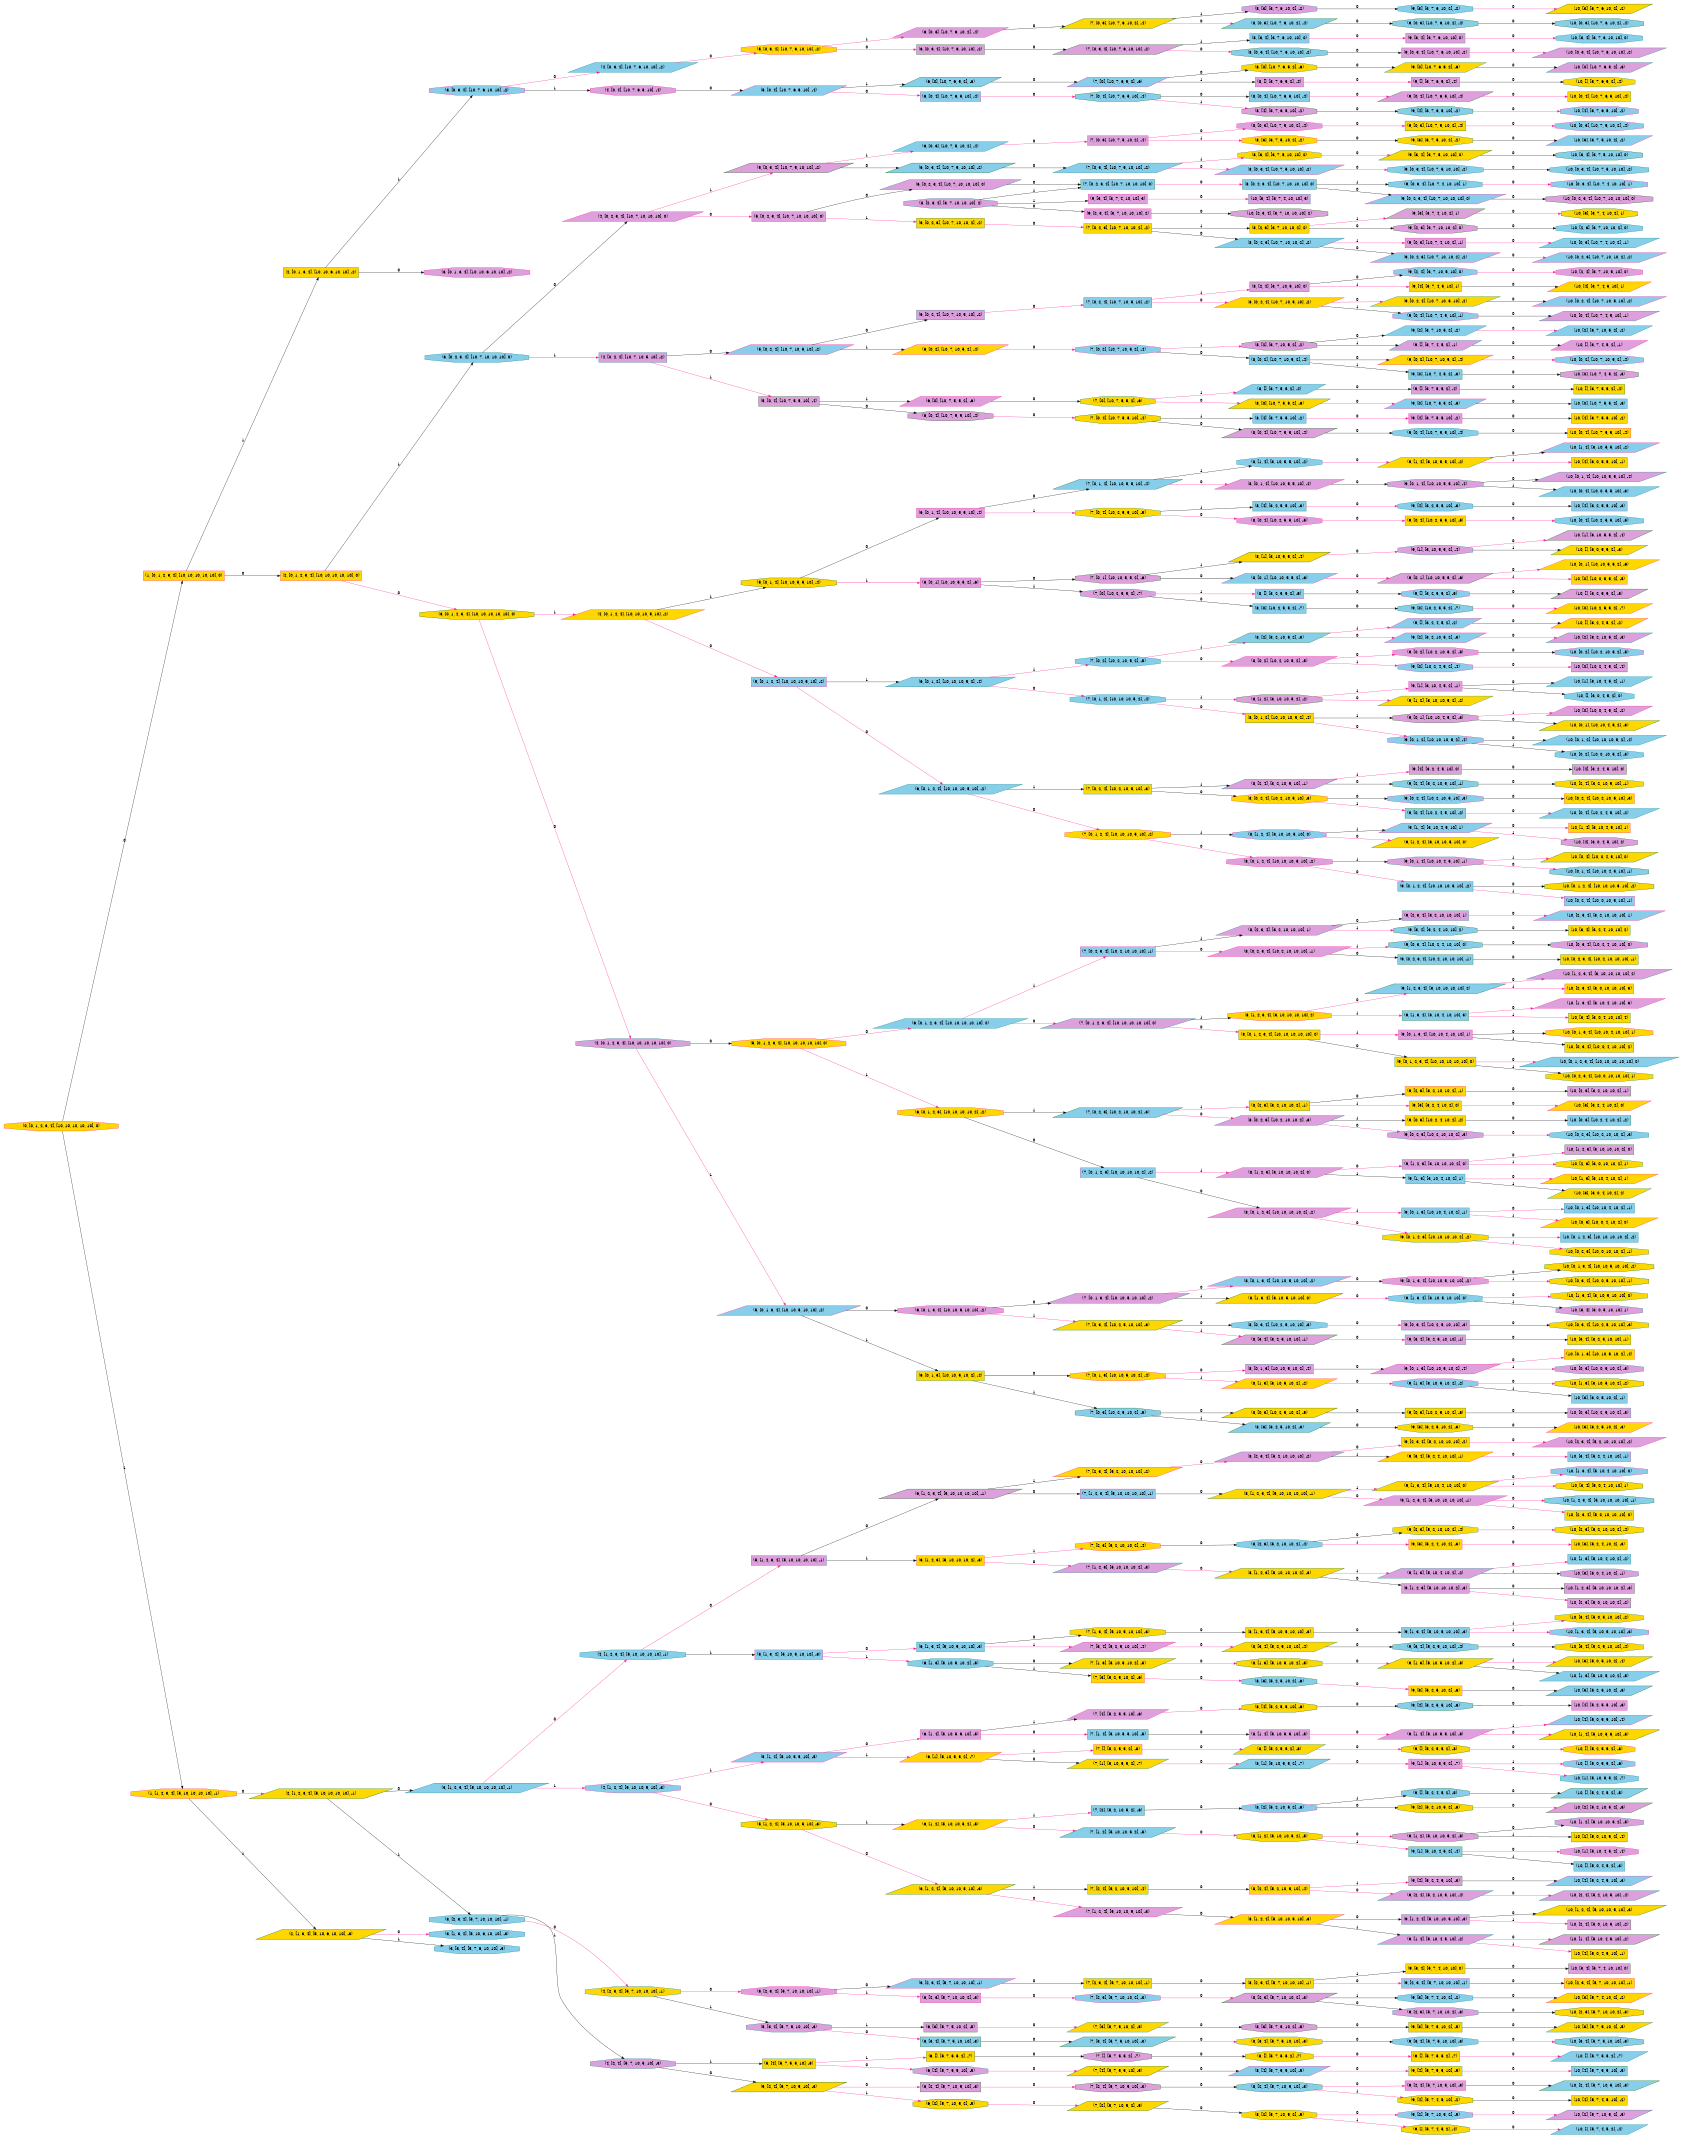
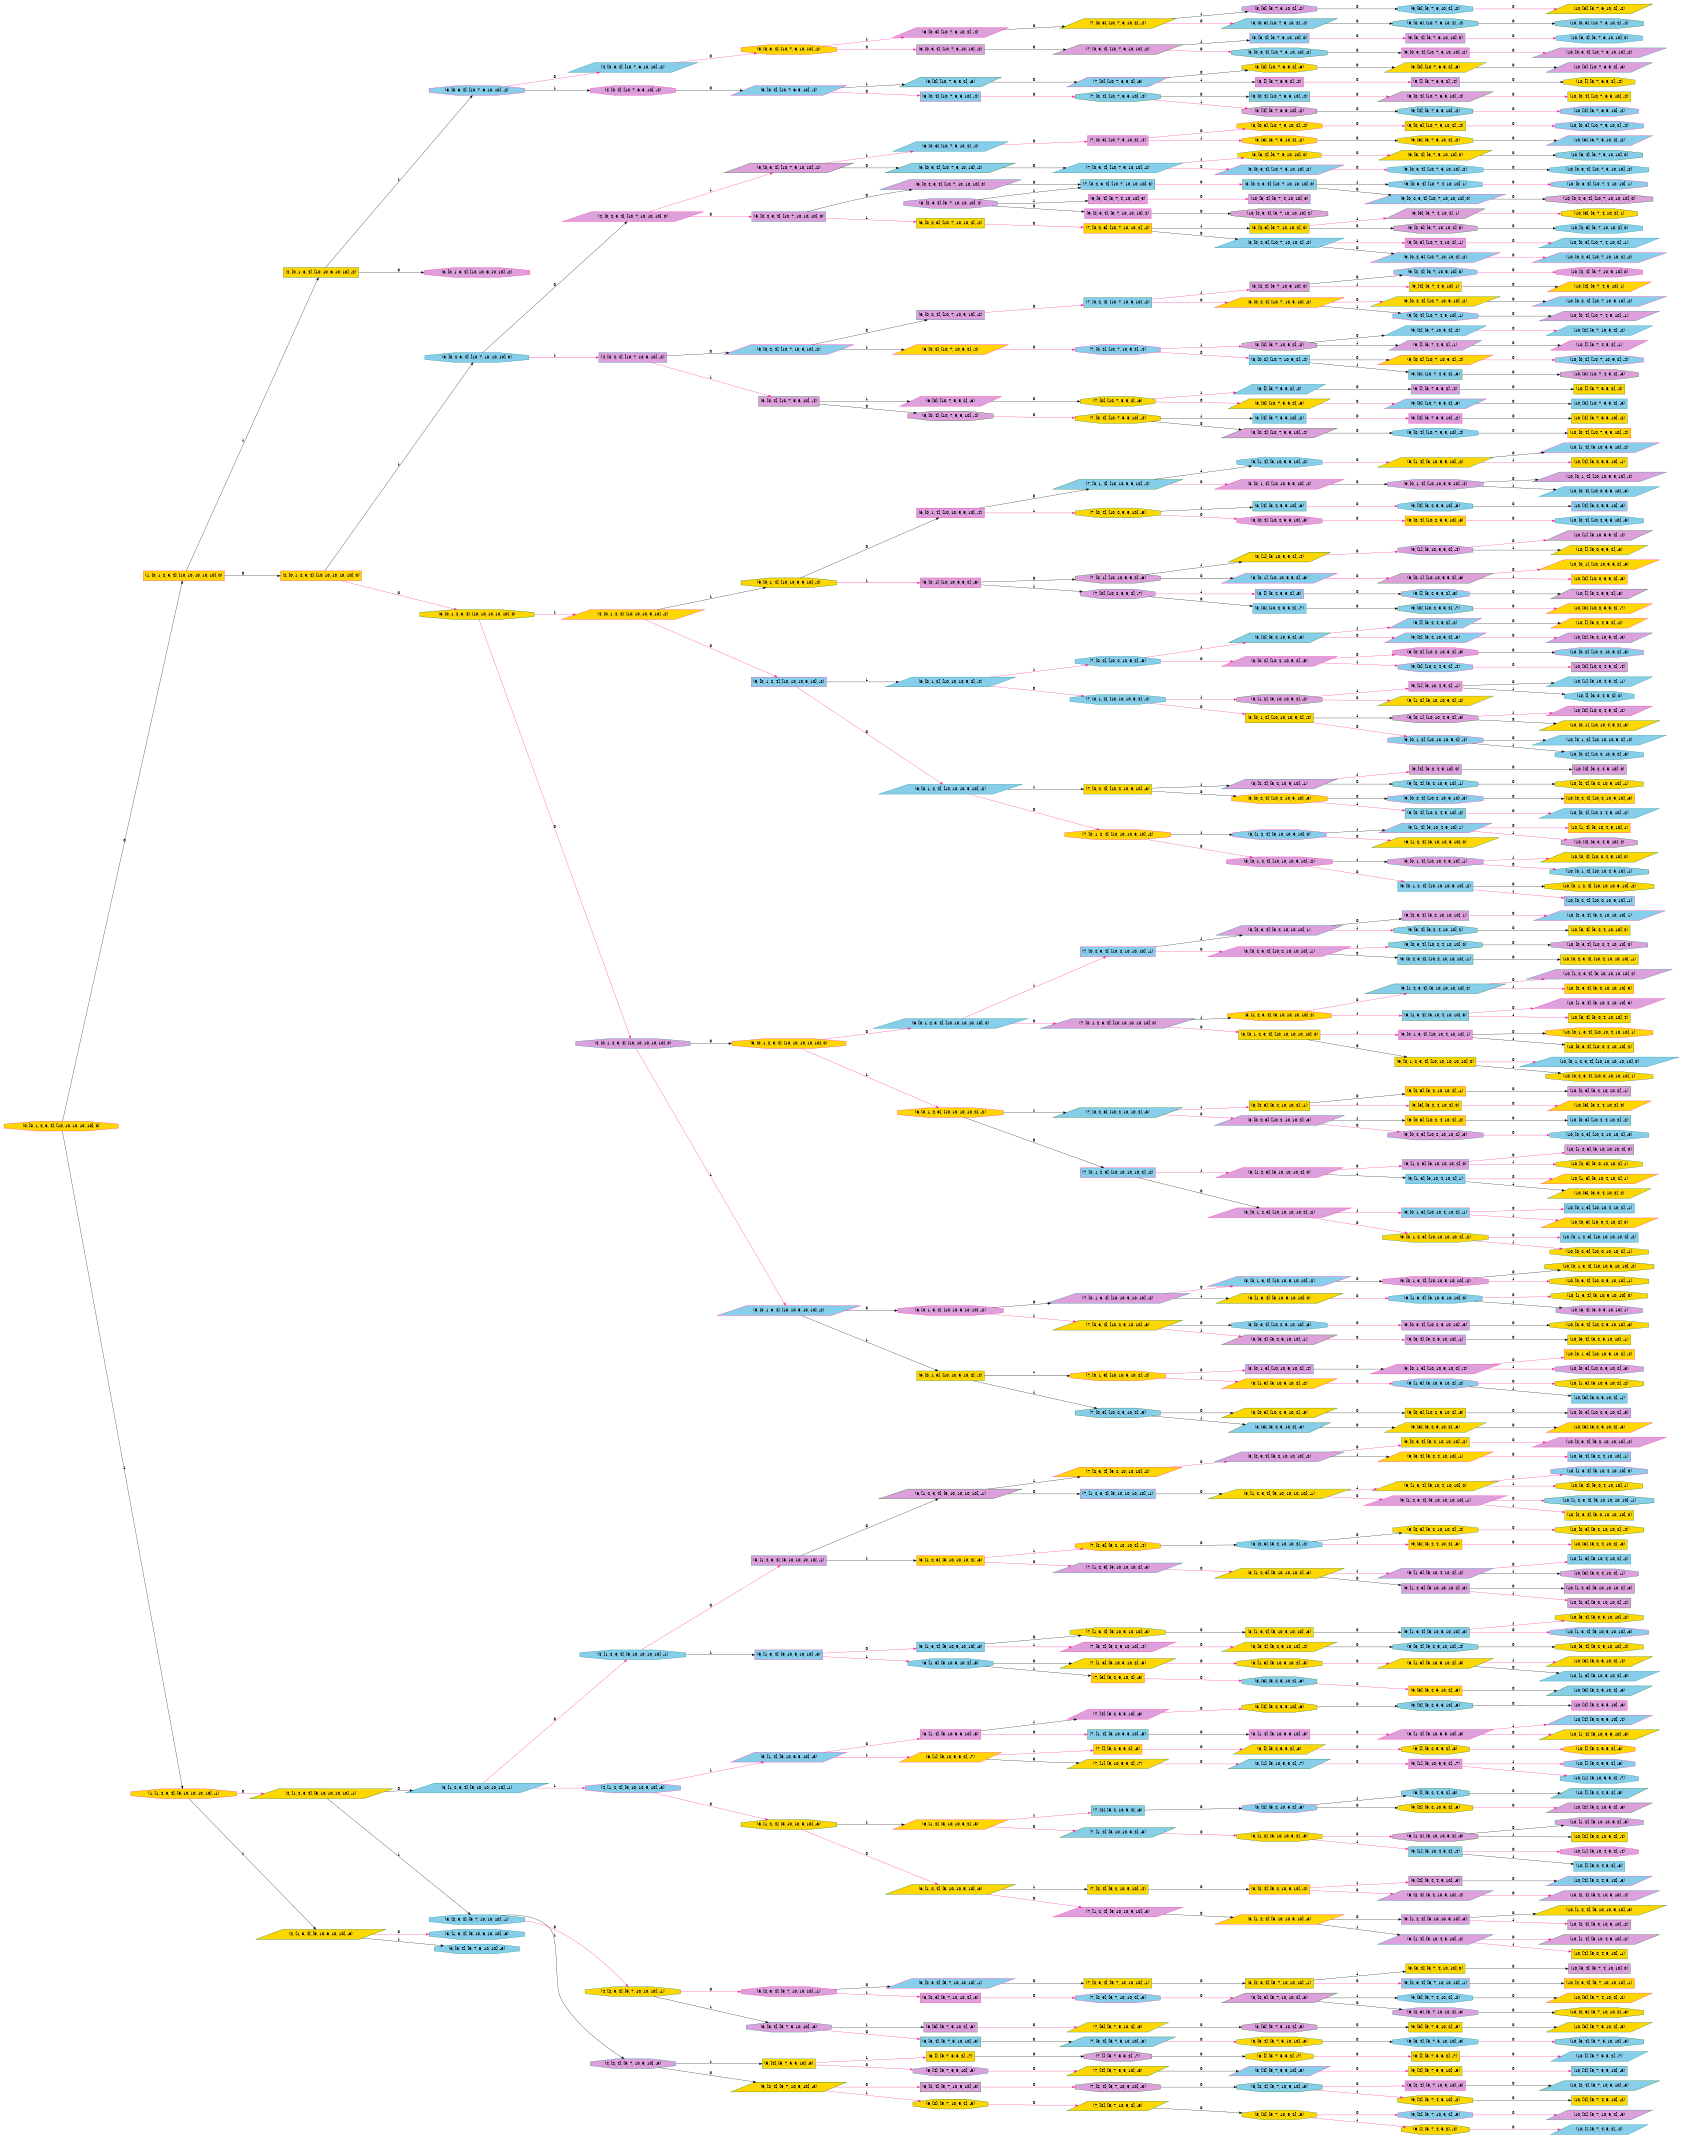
(1279, 126) -> (1279, 126)
(1201, 355) -> (1201, 355)
(1034, 1374) -> (1034, 1374)
(1435, 1428) -> (1435, 1428)
(1513, 1630) -> (1513, 1630)
